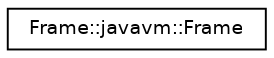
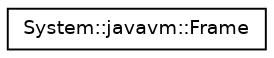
(137, 29) -> (137, 29)
